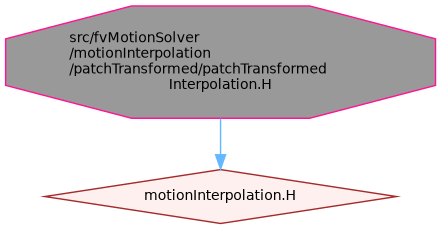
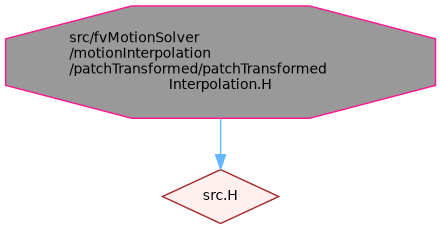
(221, 197) -> (221, 197)
